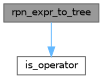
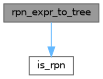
(51, 66) -> (51, 66)
